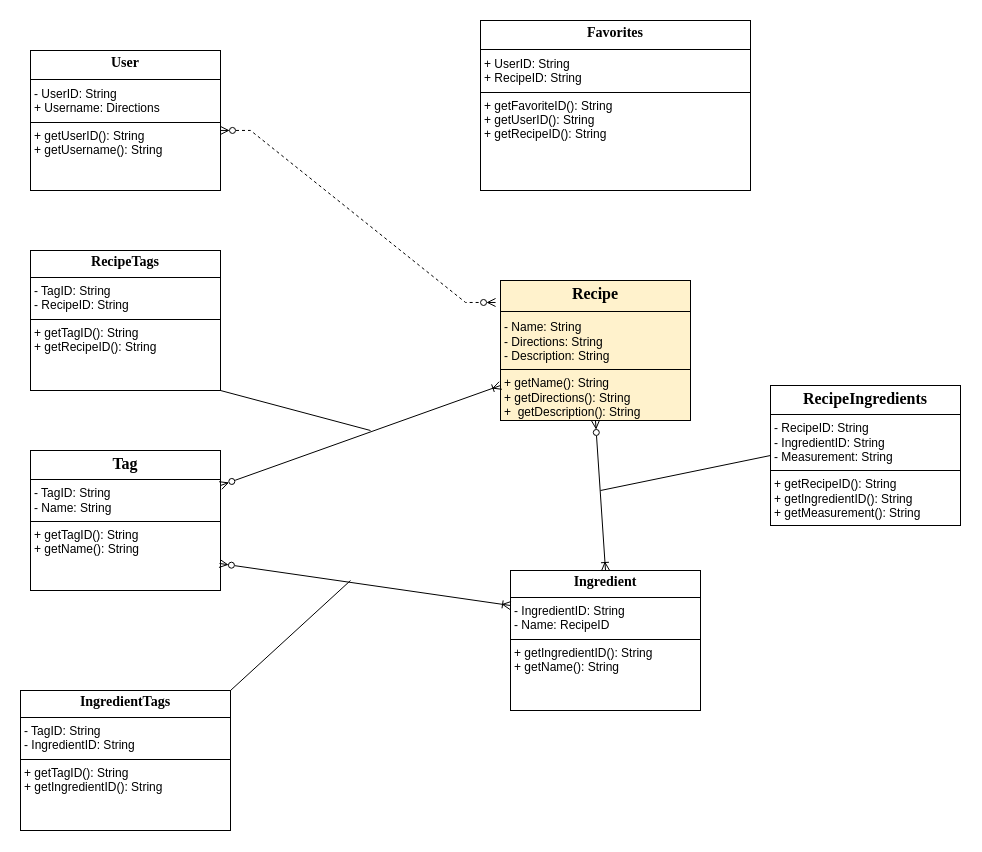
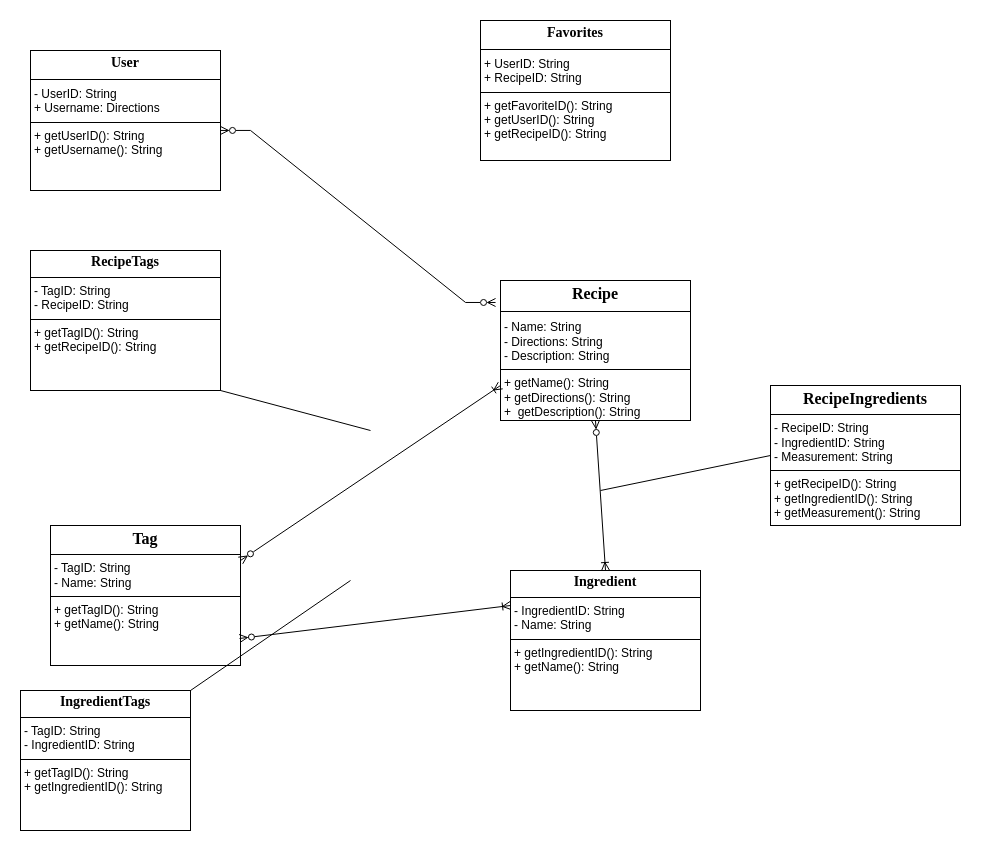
(616, 106) -> (576, 91)
(358, 217) -> (358, 217)
(596, 351) -> (596, 351)
(126, 521) -> (146, 596)
(593, 607) -> (593, 607)
(126, 761) -> (106, 761)
